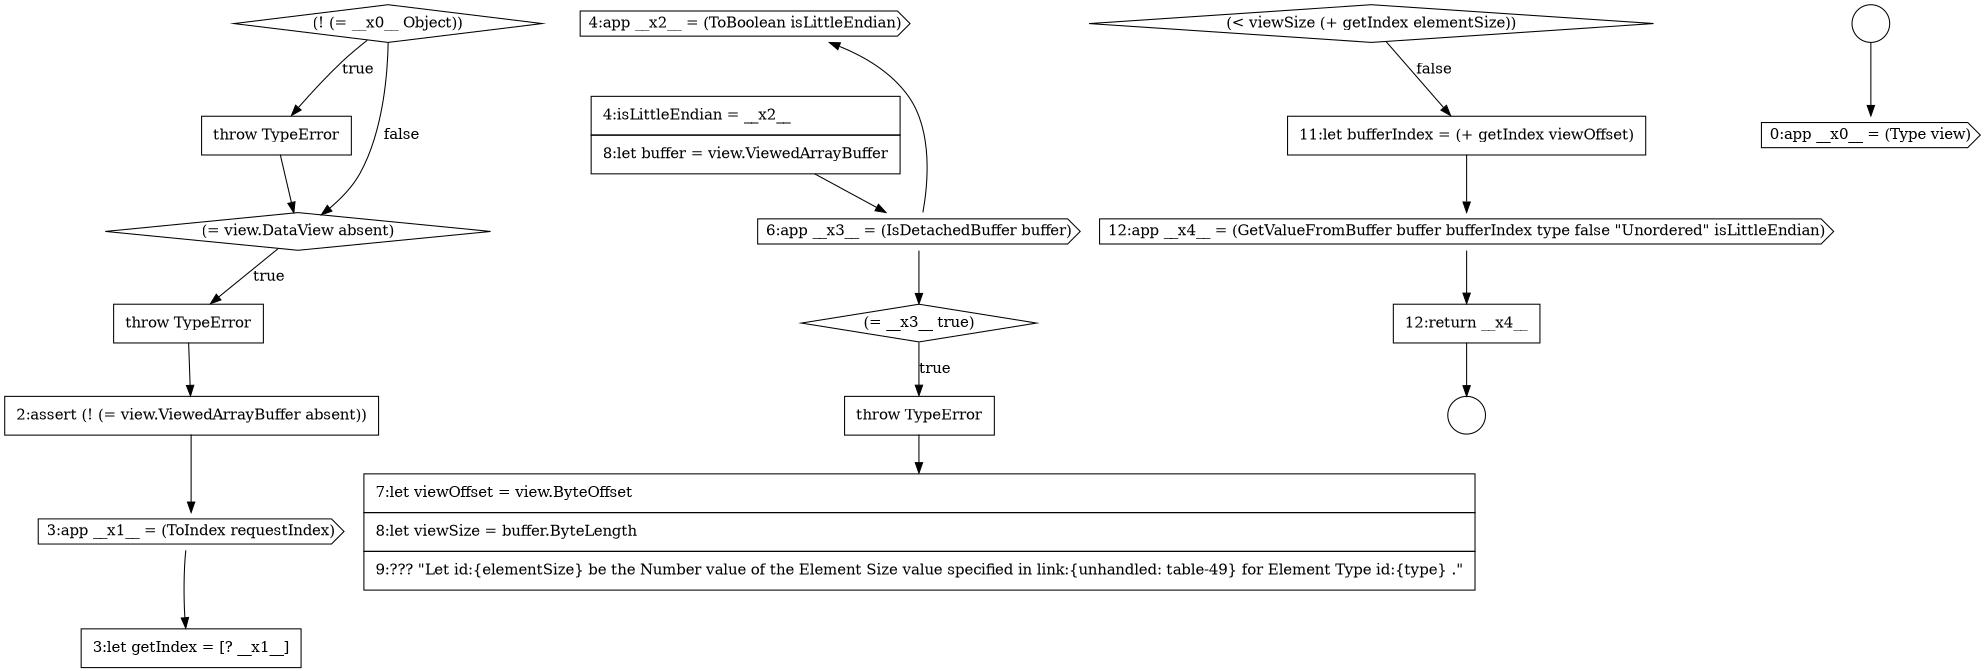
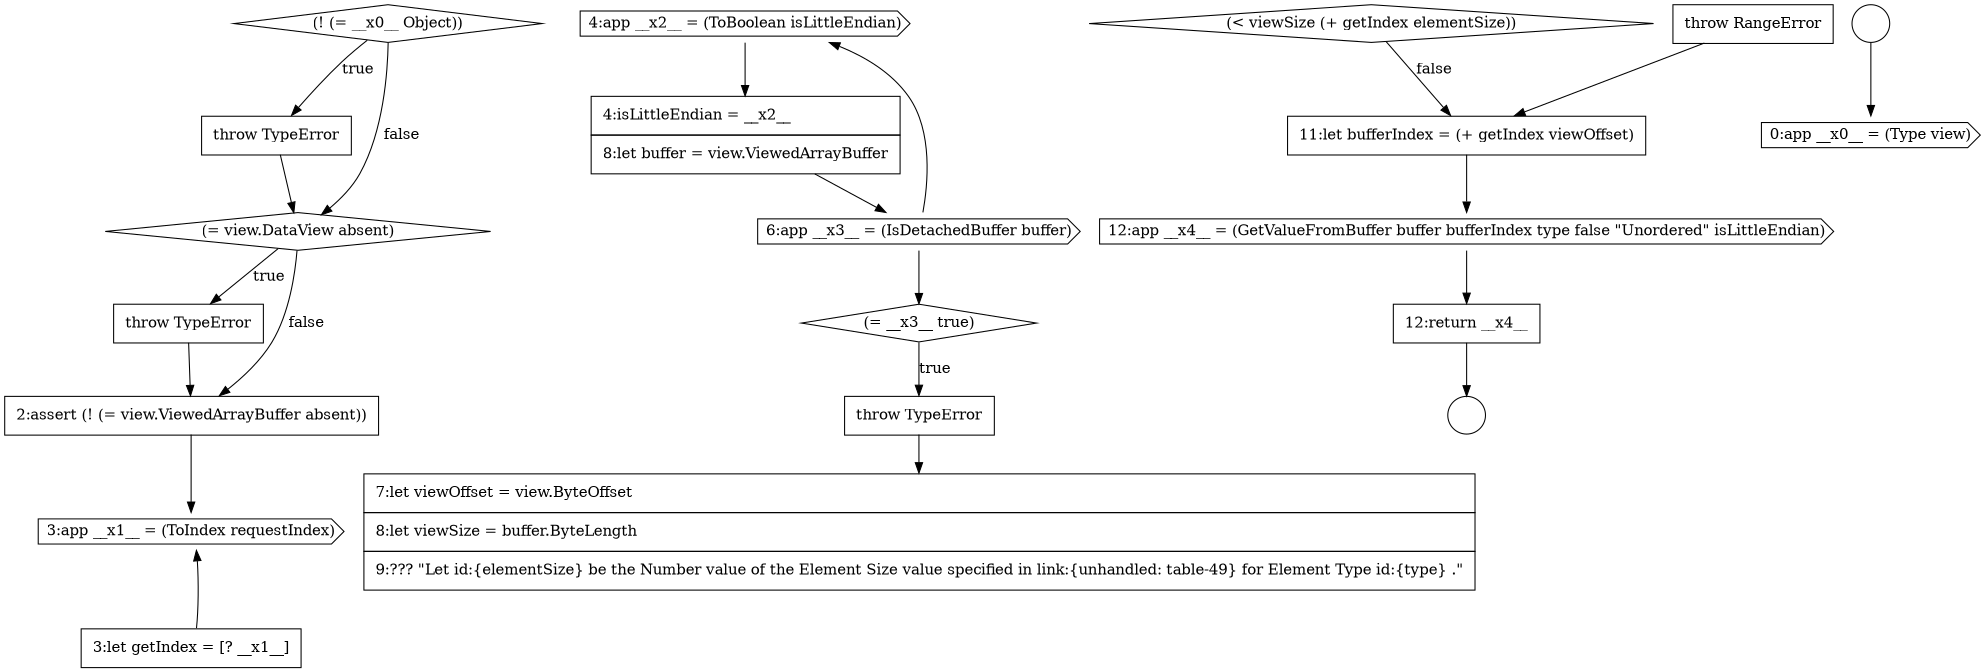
none -> (1753, 24)
none -> (745, 64)
none -> (279, 328)
(184, 584) -> (198, 595)
